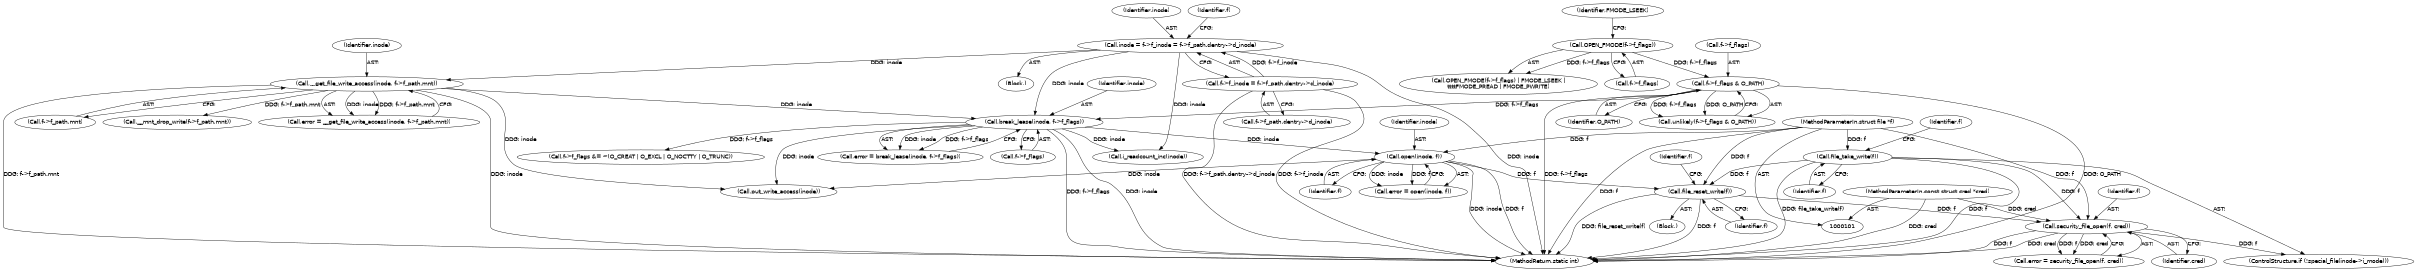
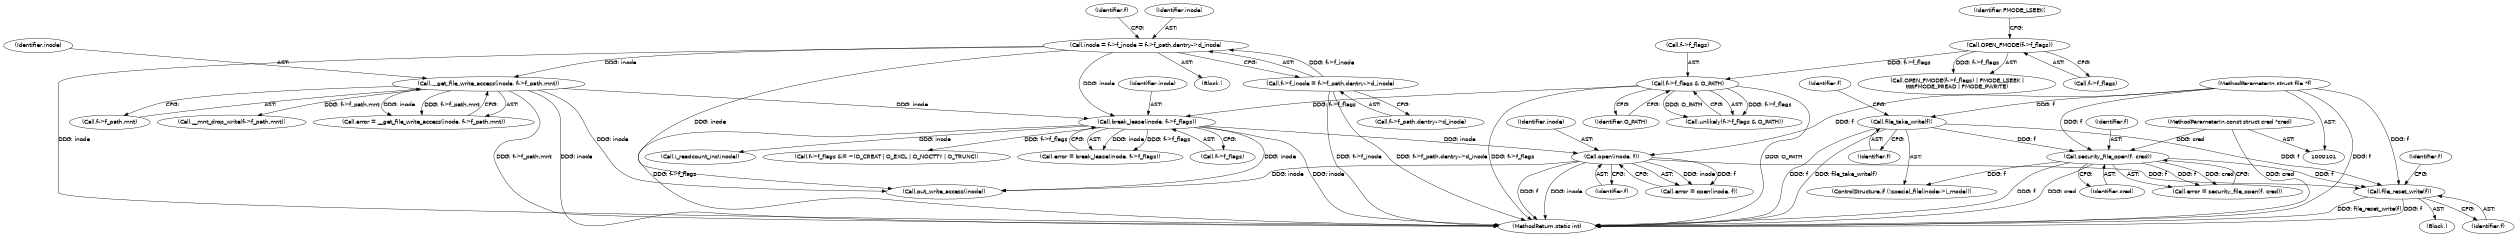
(1174, 101) -> (719, 106)
(1612, 105) -> (1654, 105)
(1888, 207) -> (2266, 167)
